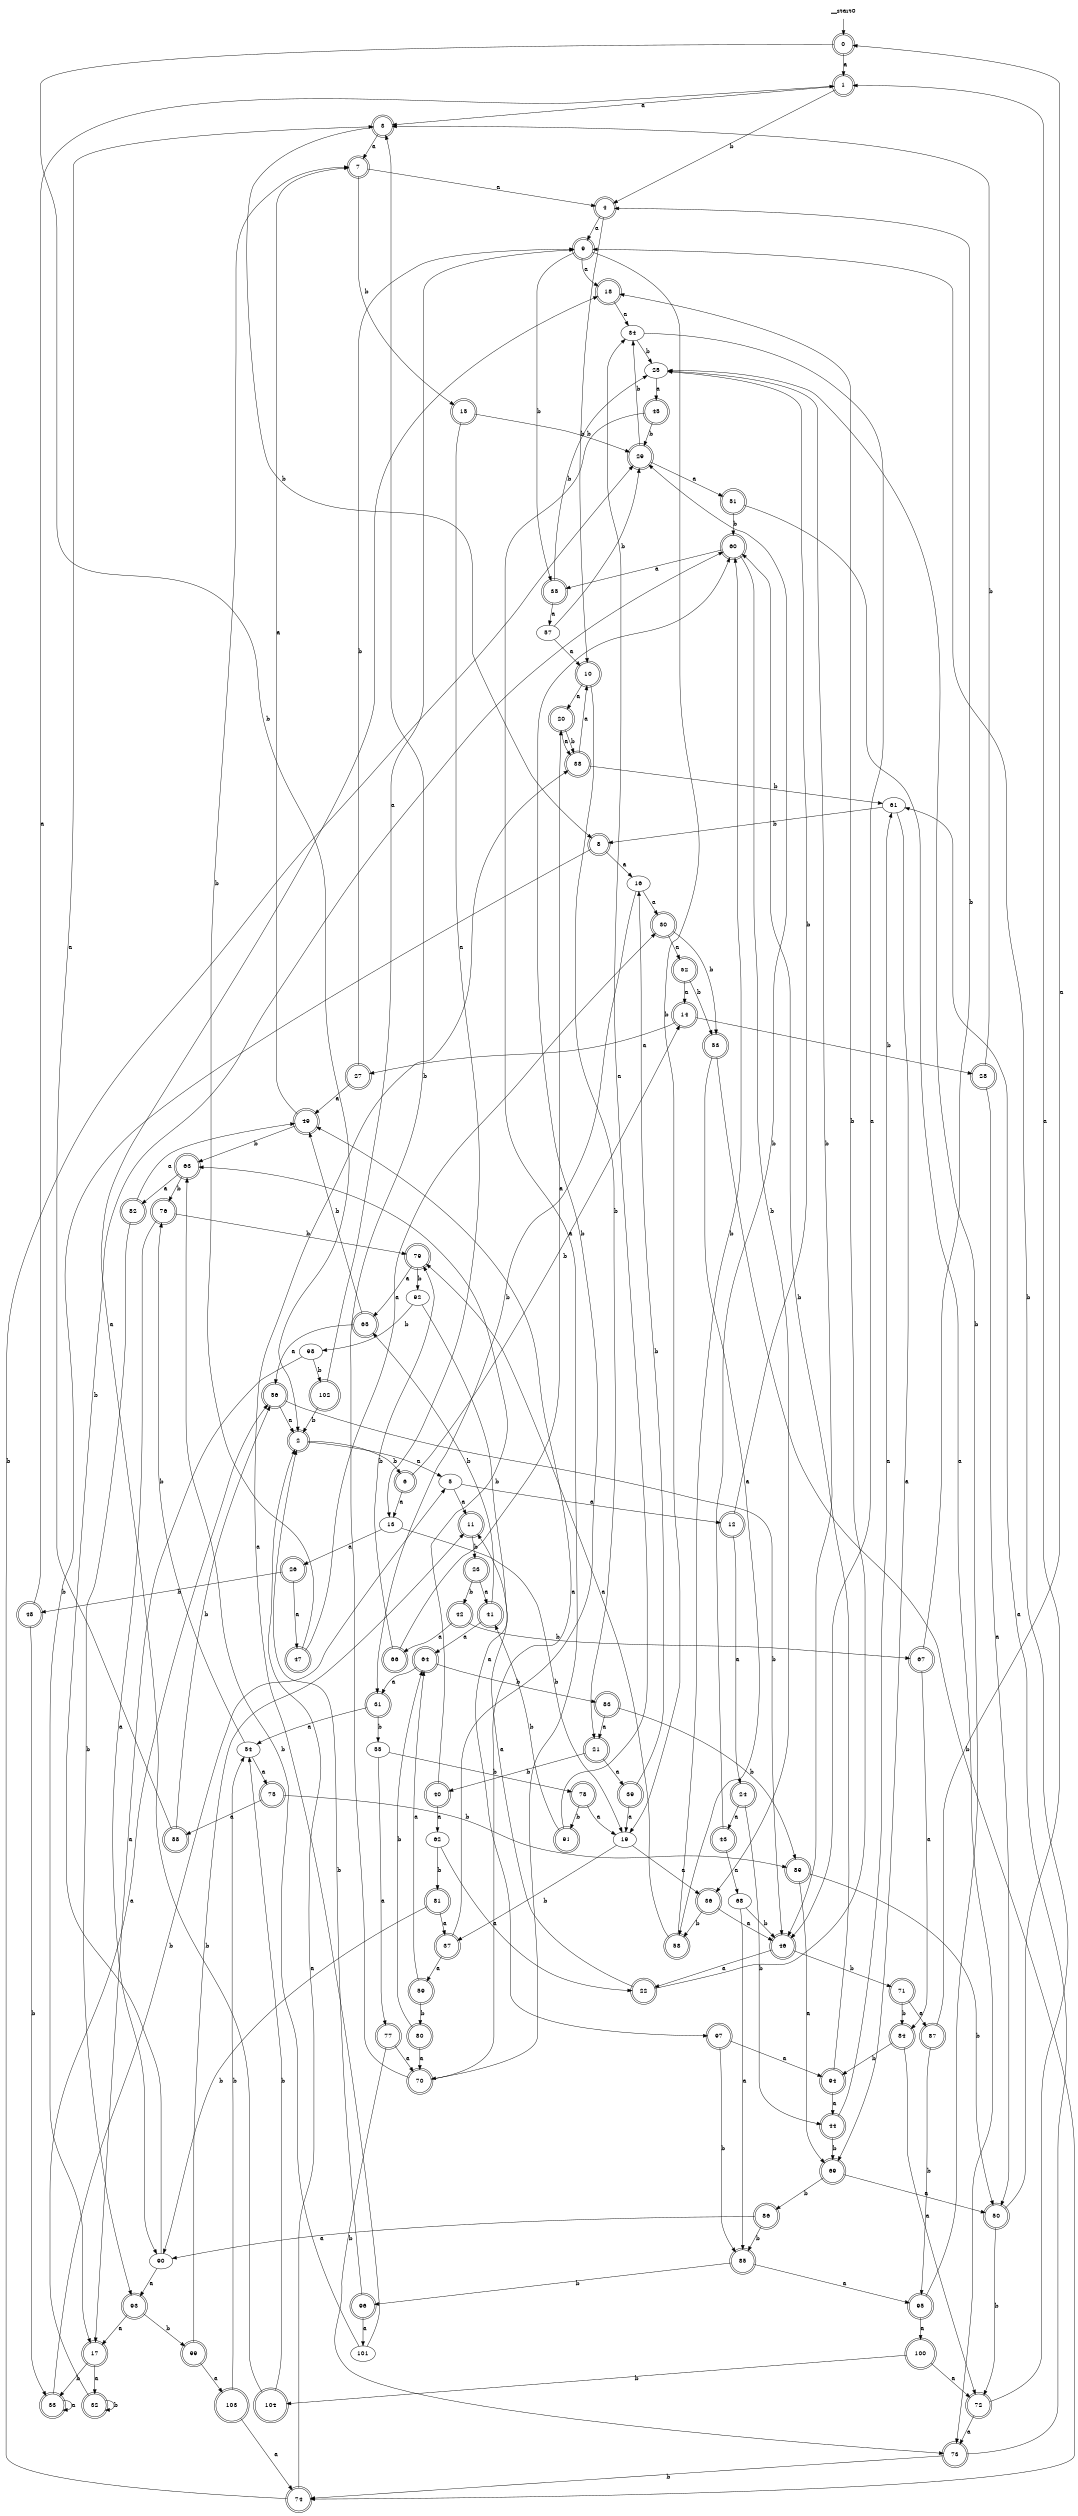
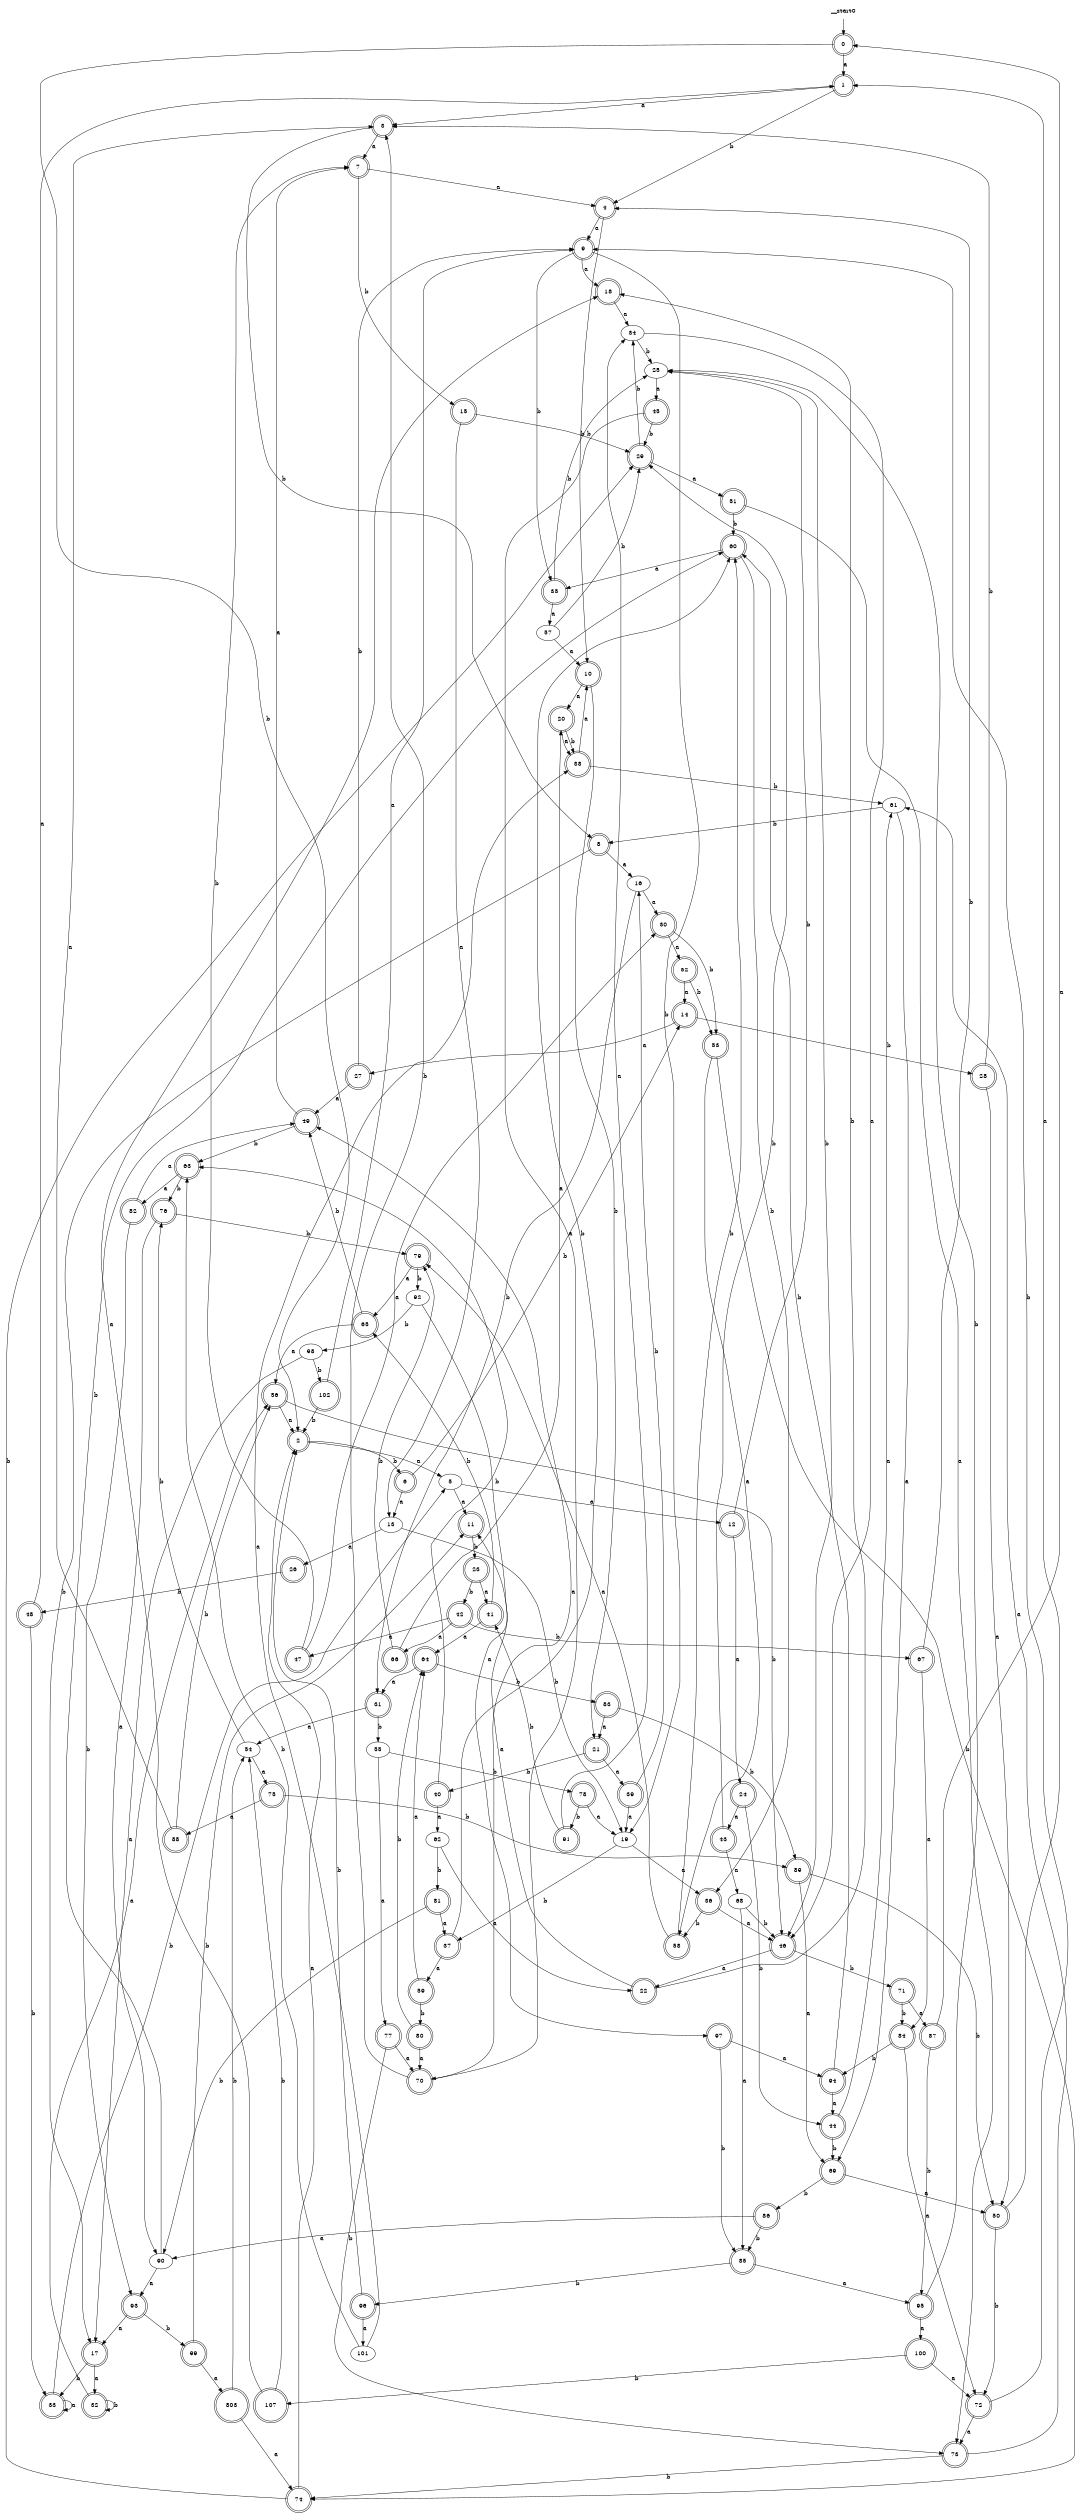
(295, 1613) -> (384, 1636)
(232, 2405) -> (232, 2405)
(271, 2405) -> (271, 2405)
